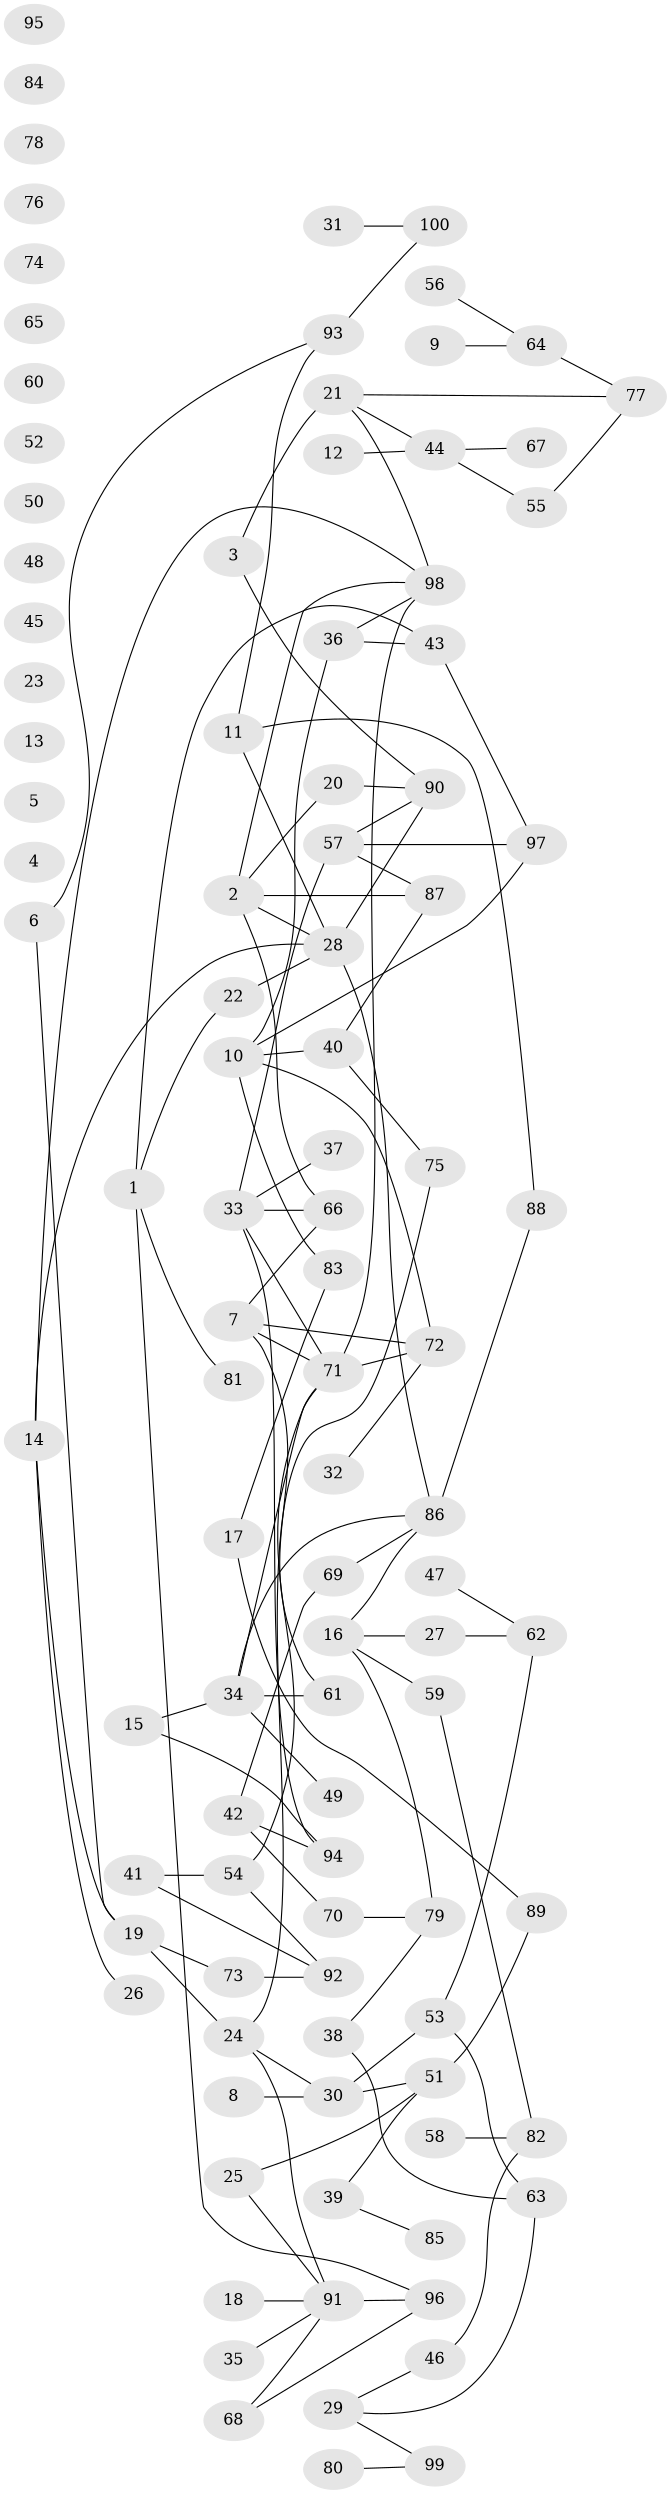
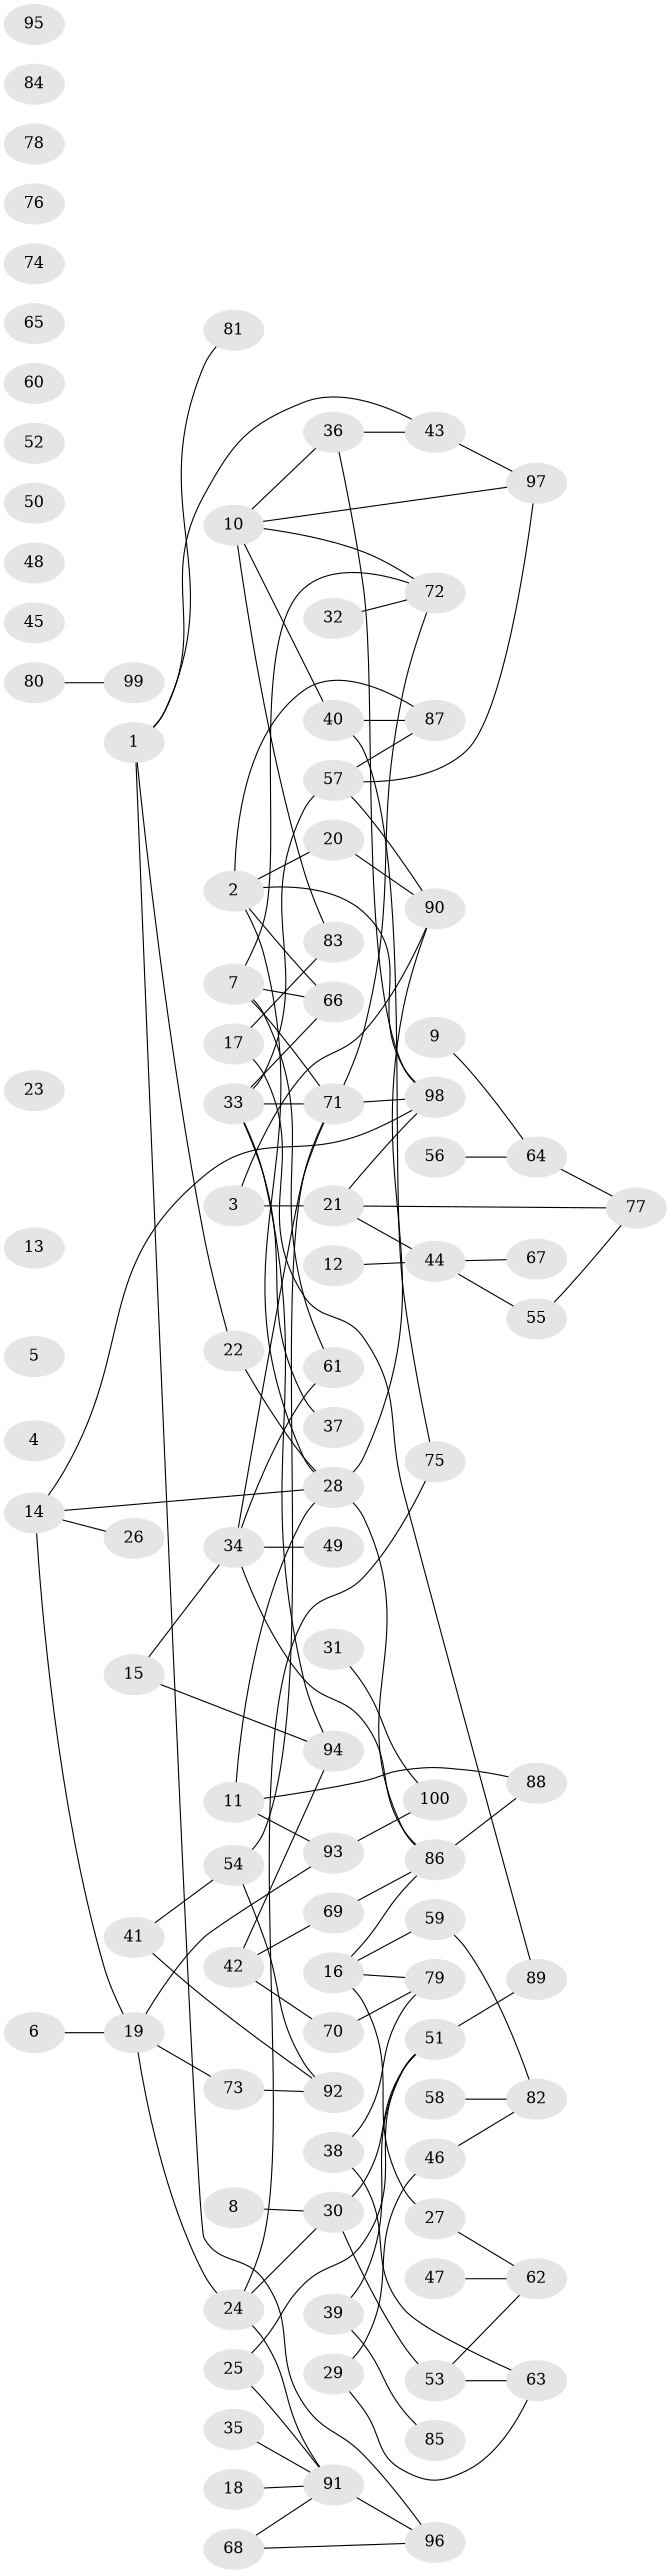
(74, 573) -> (217, 1928)
(384, 2438) -> none
